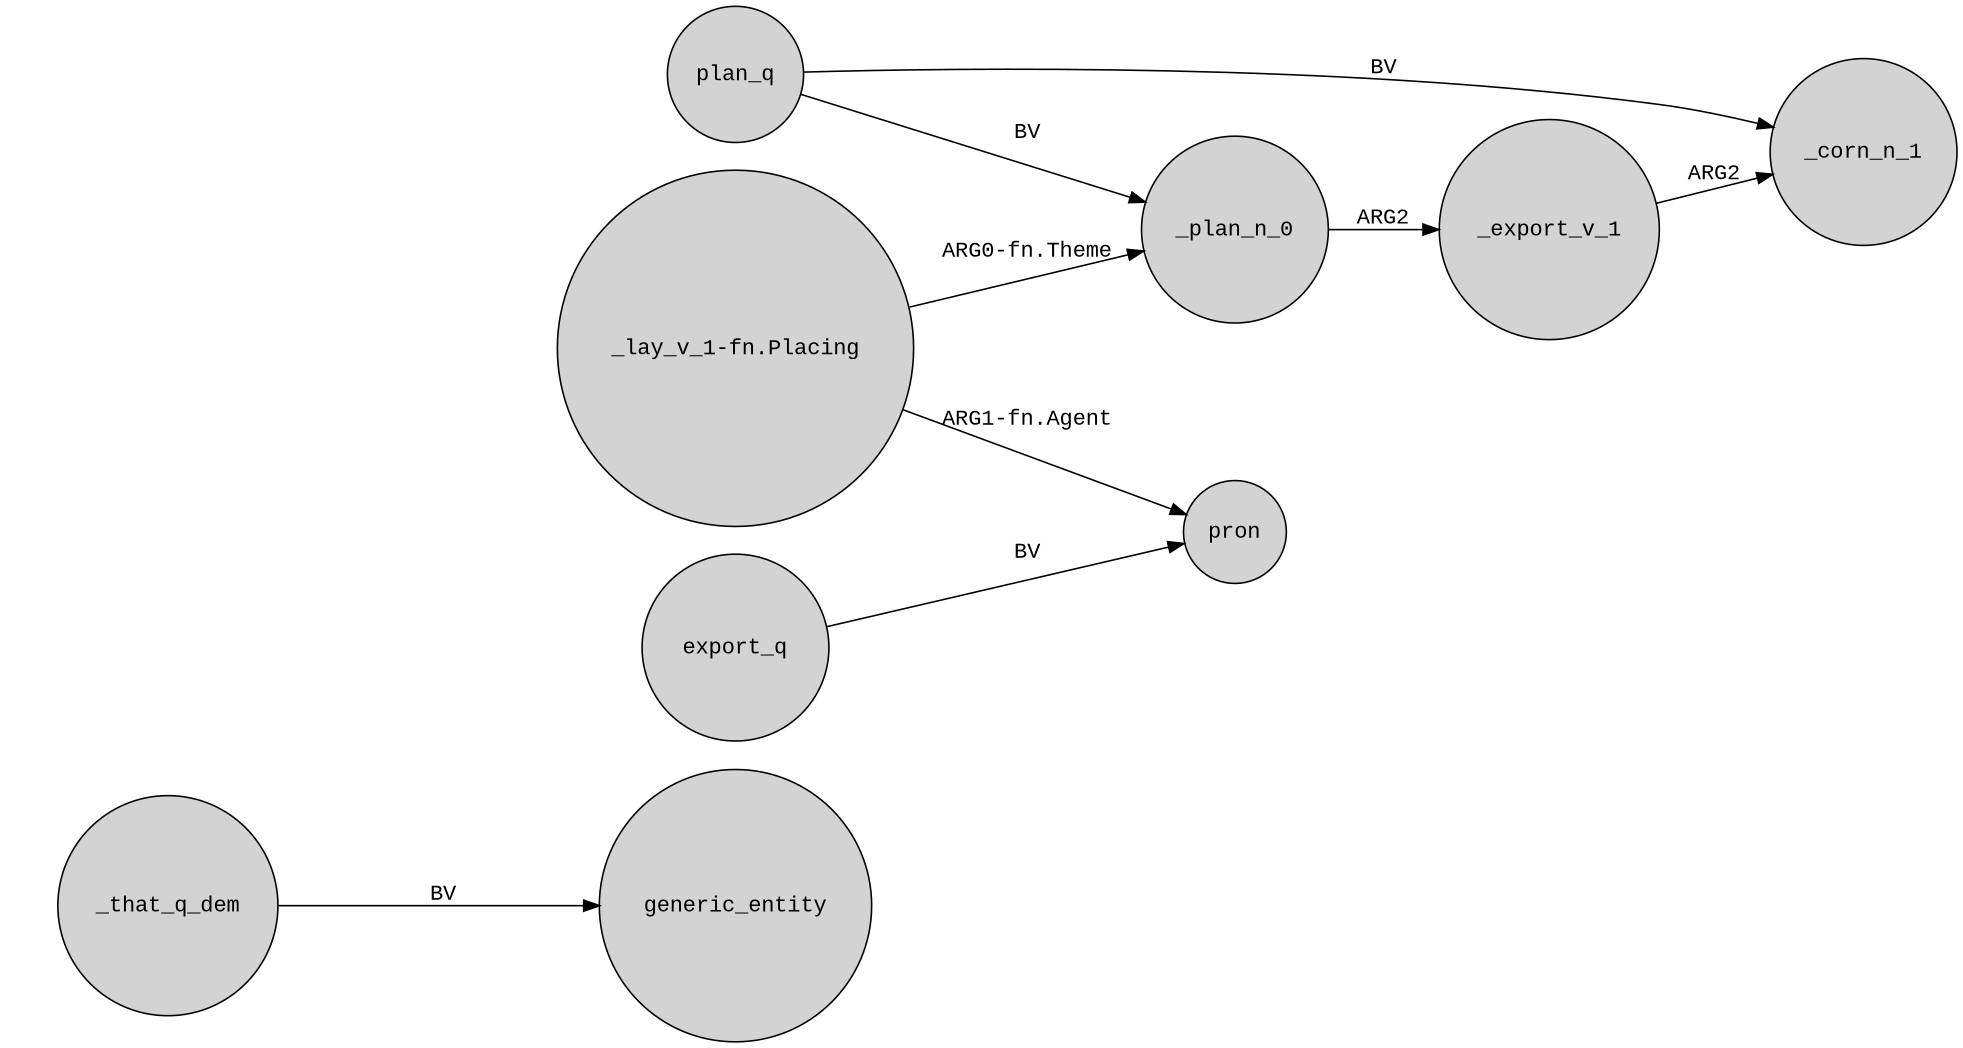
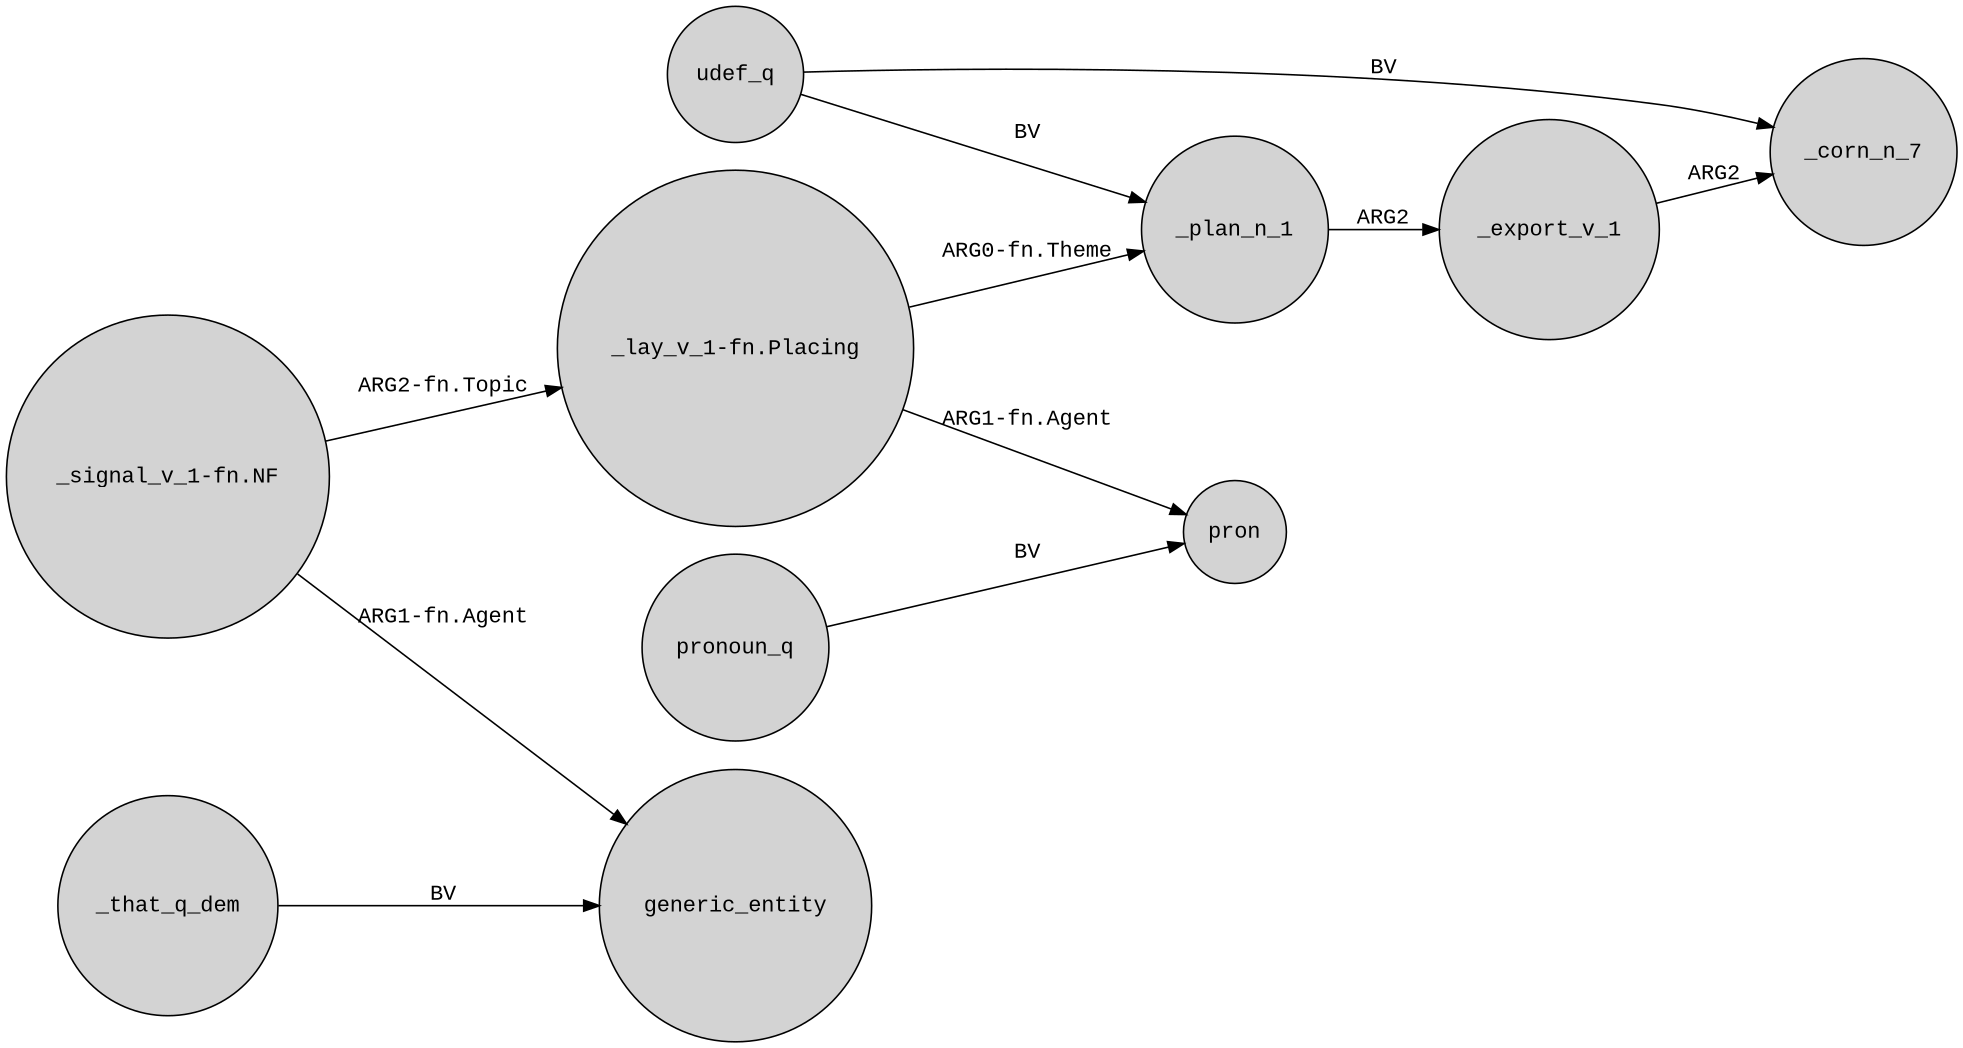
(735, 74) -> (735, 74)
(1864, 152) -> (1864, 152)
(1235, 230) -> (1235, 230)
none -> (168, 477)
(735, 648) -> (735, 648)
